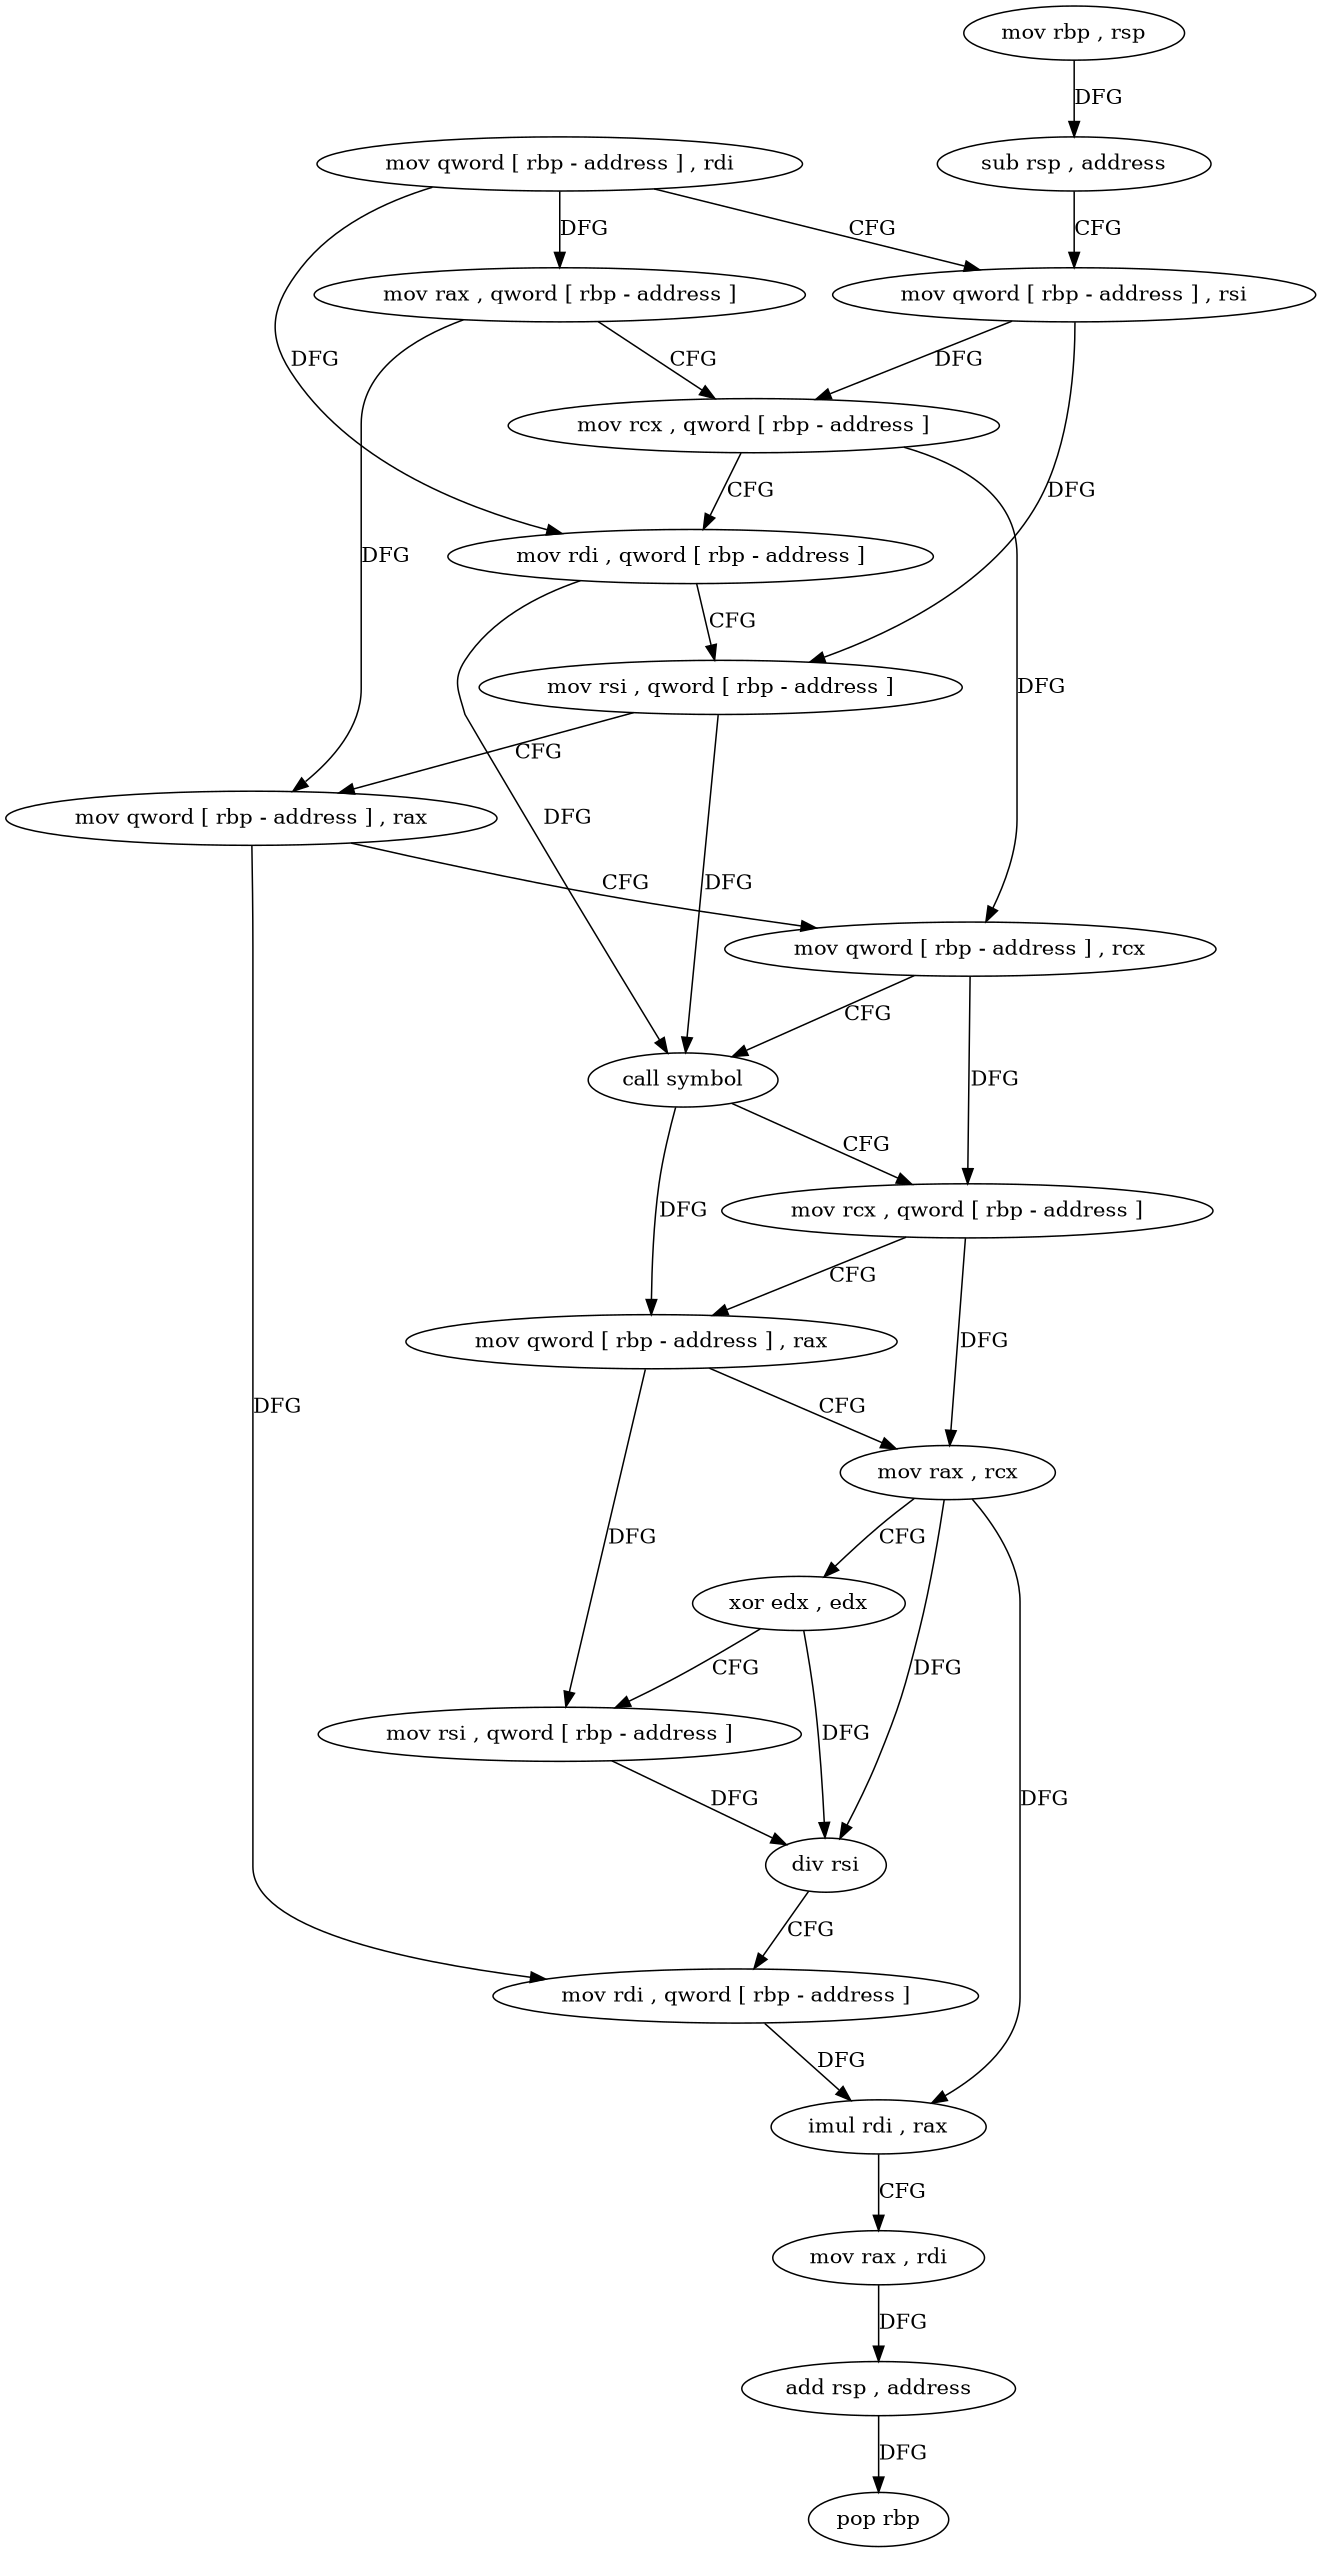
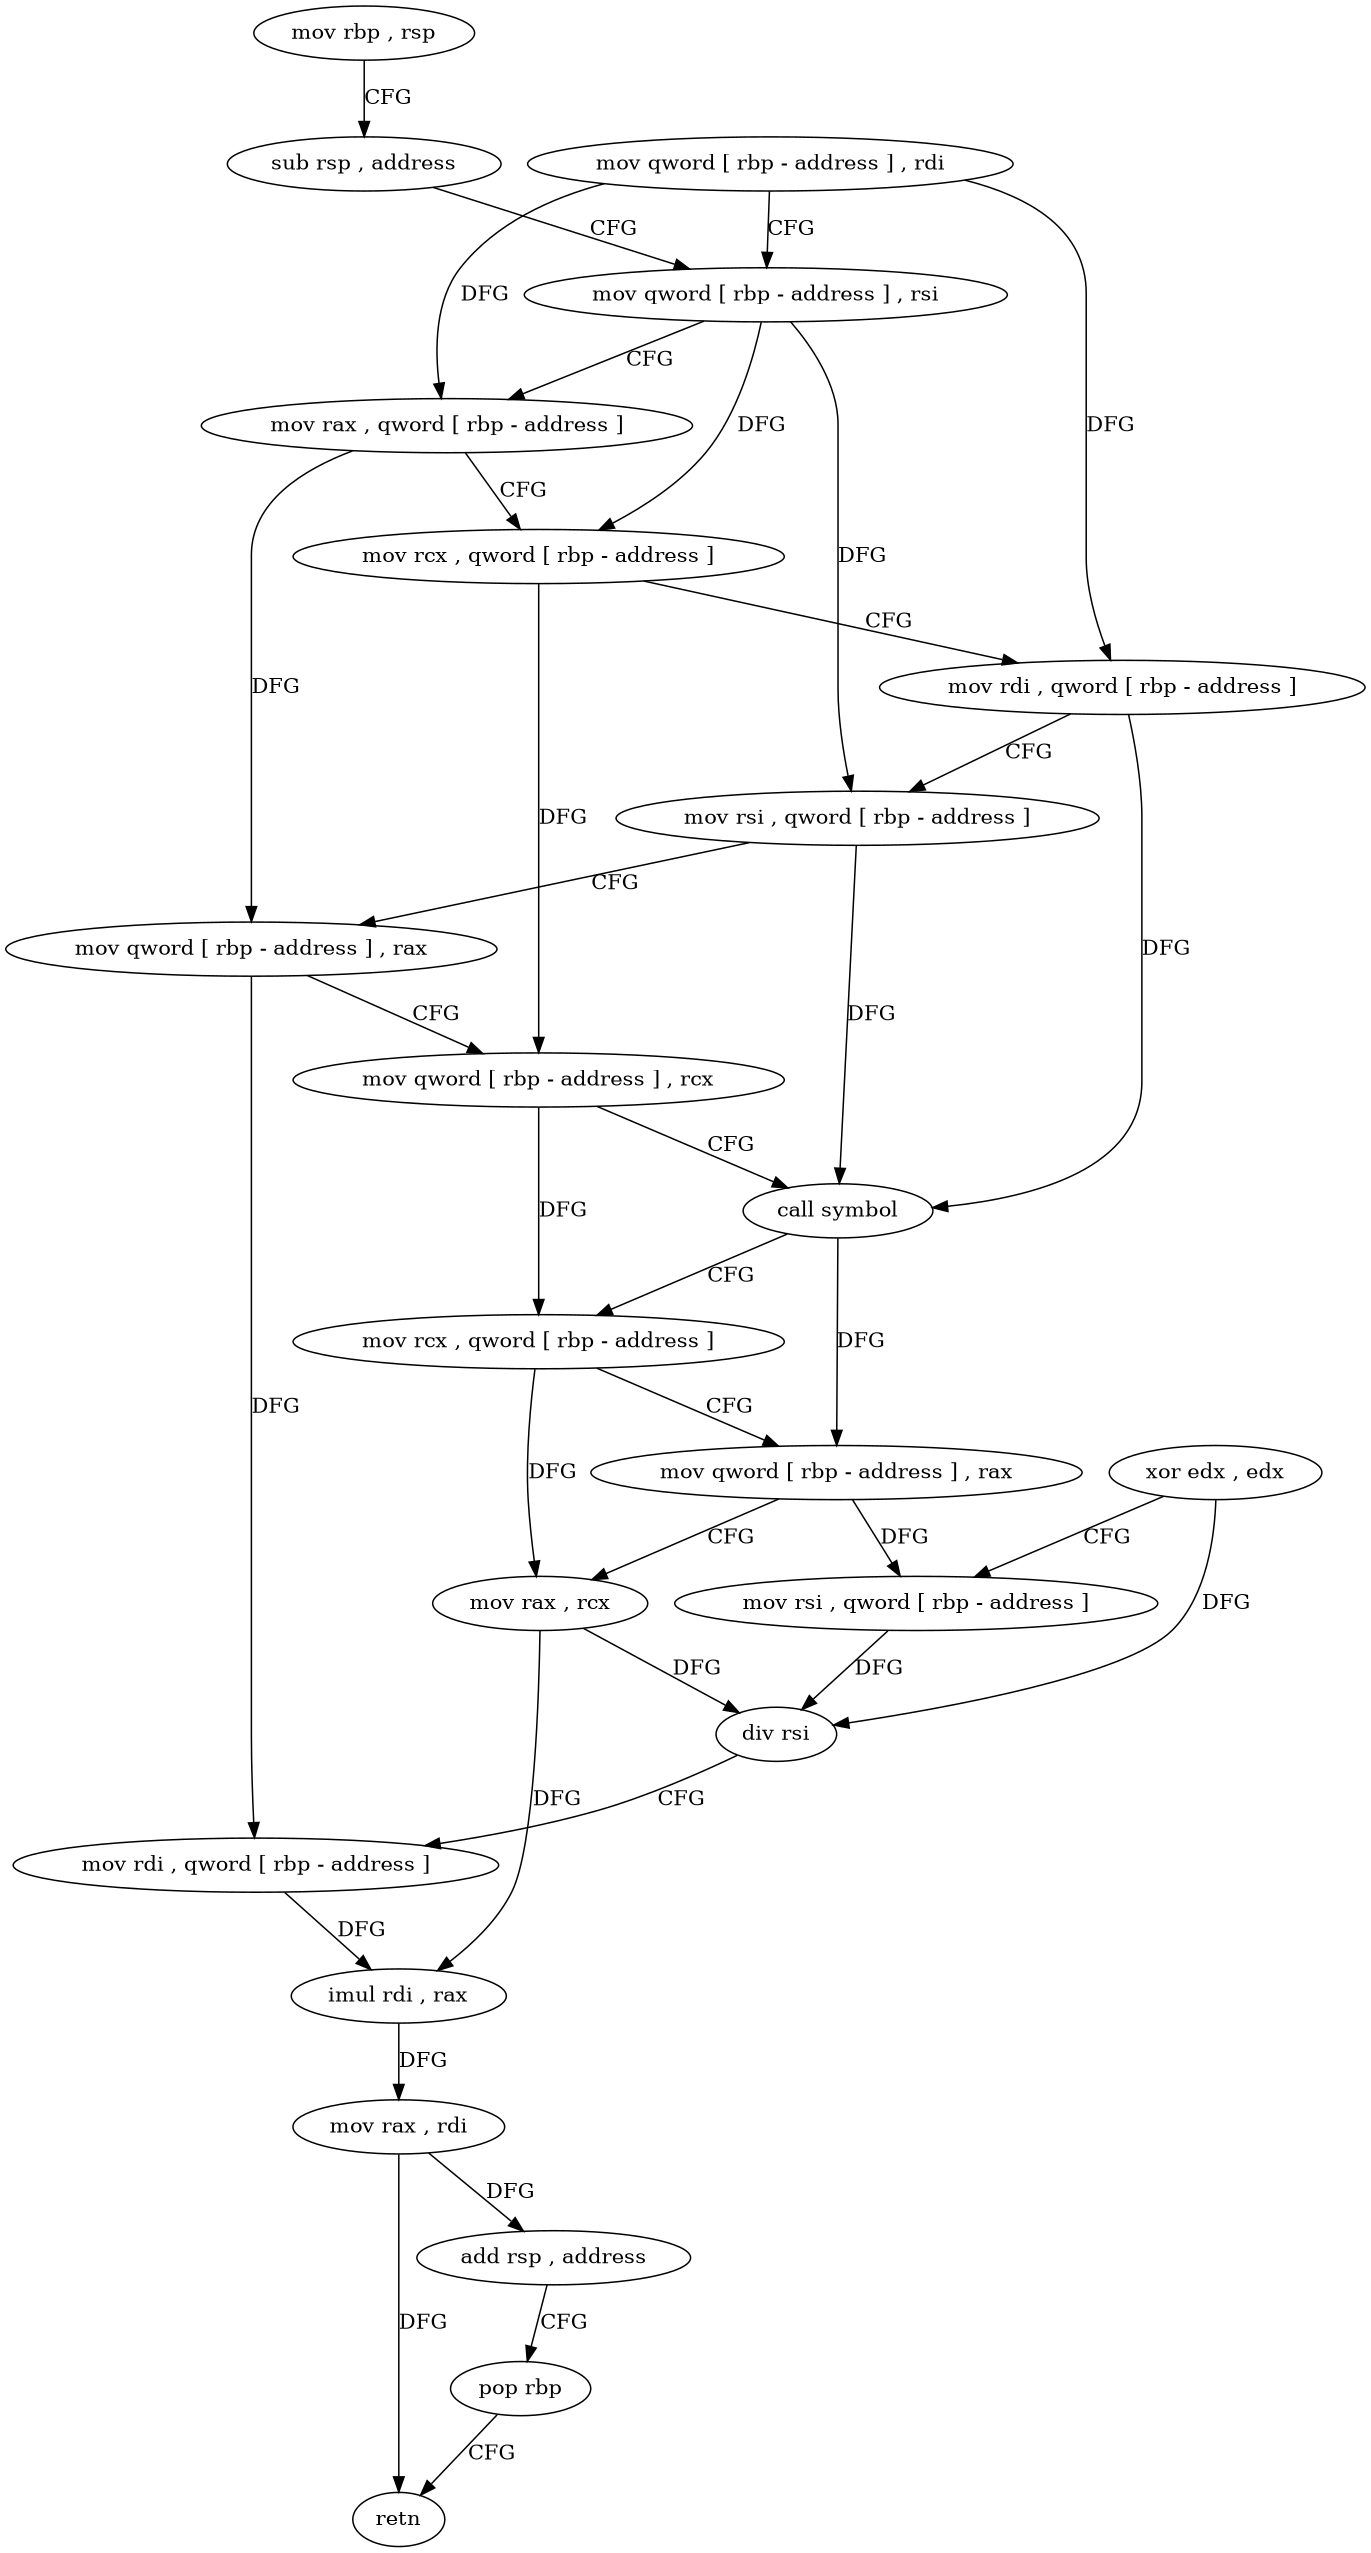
(1099, 99) -> (388, 99)
none -> (613, 357)
(874, 1531) -> none
(903, 2192) -> (424, 2061)
(903, 2454) -> (564, 2323)
none -> (399, 2519)
